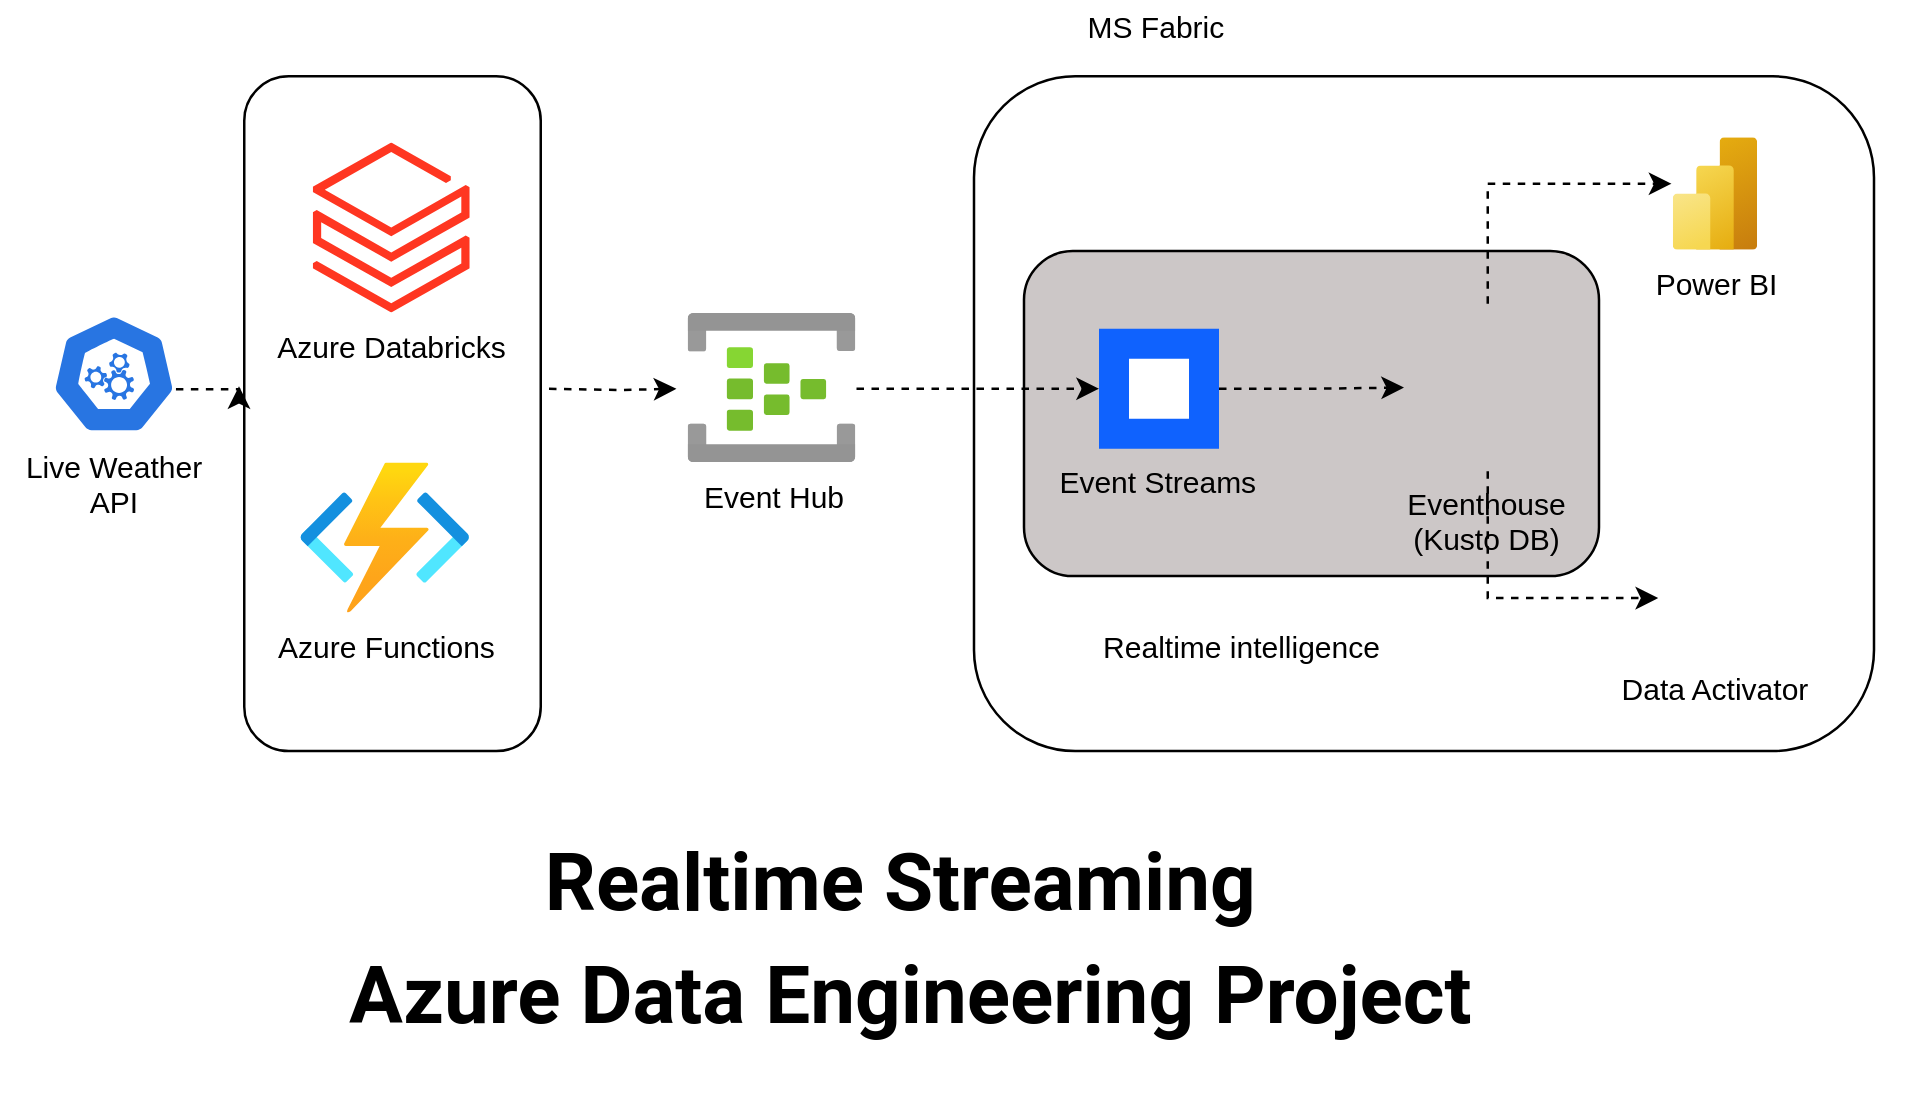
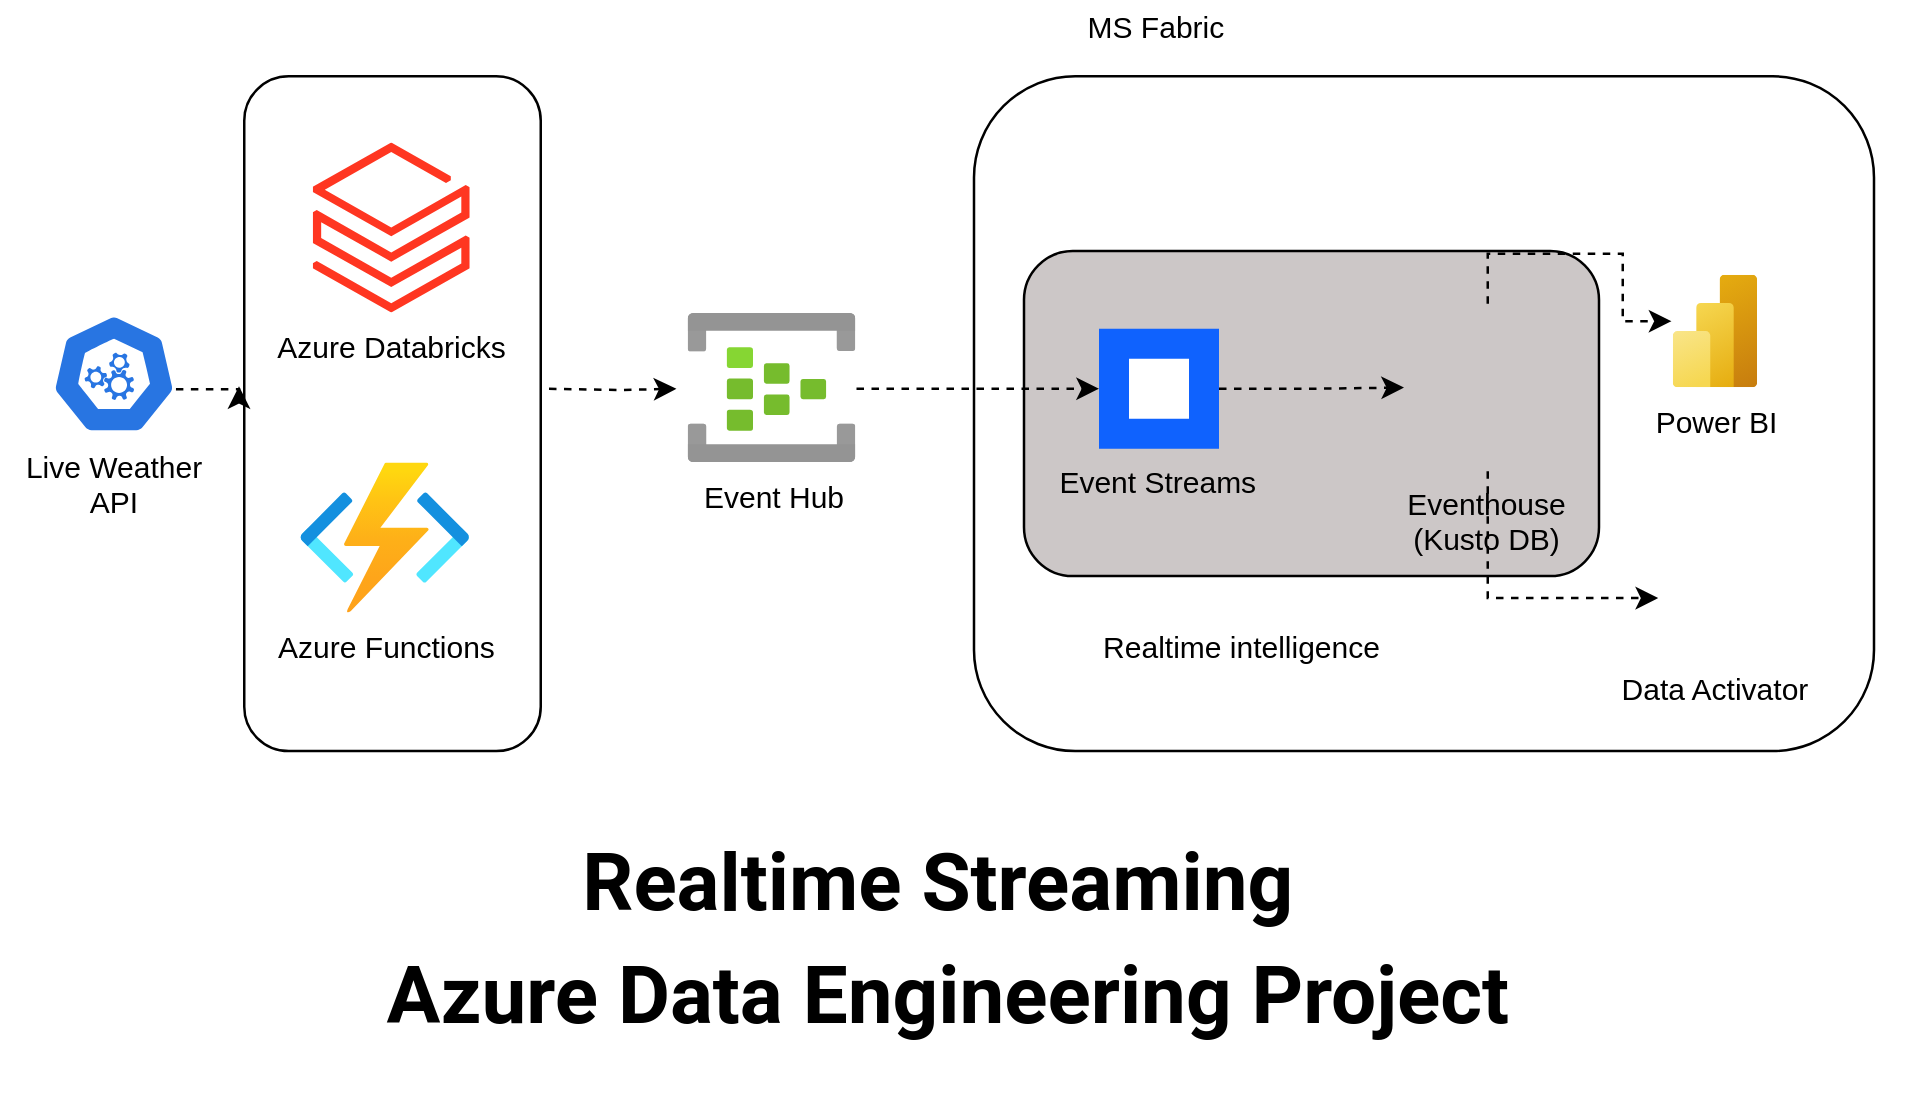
(1716, 195) -> (1716, 332)
(911, 939) -> (949, 939)
